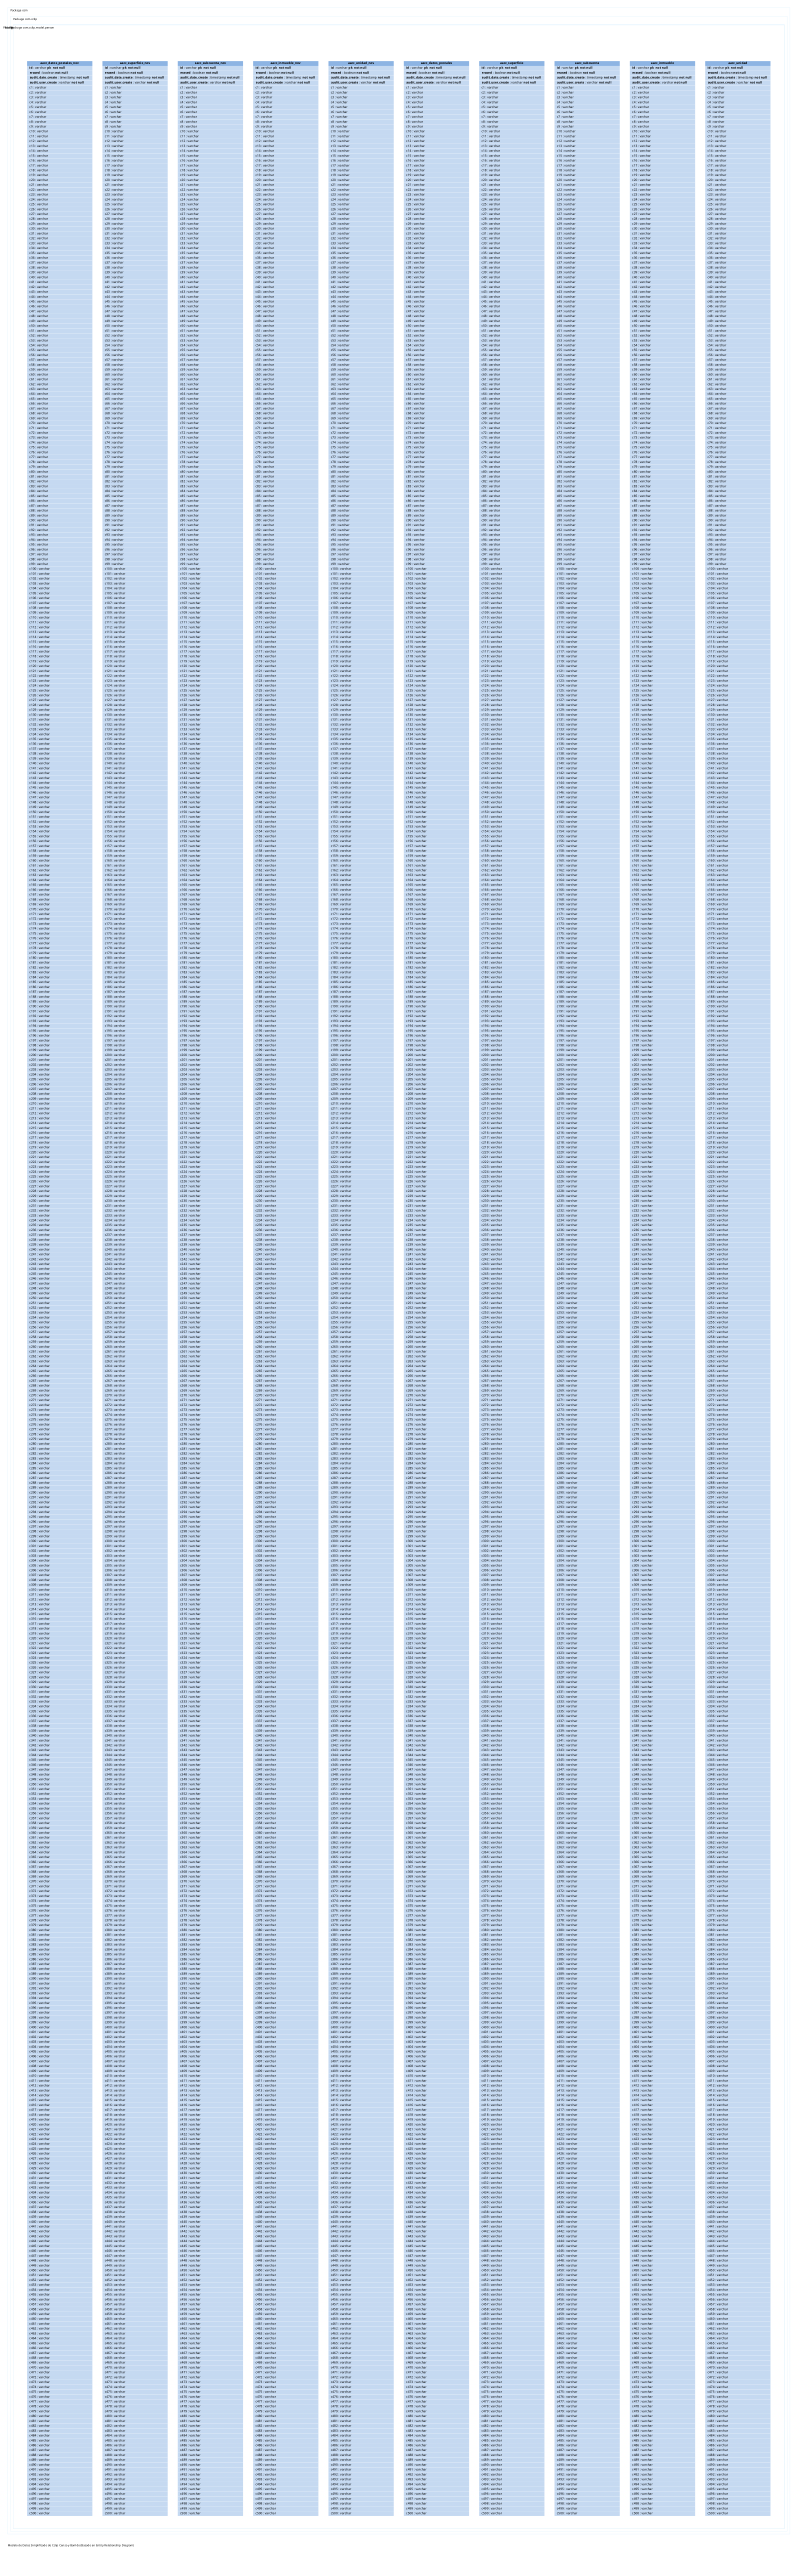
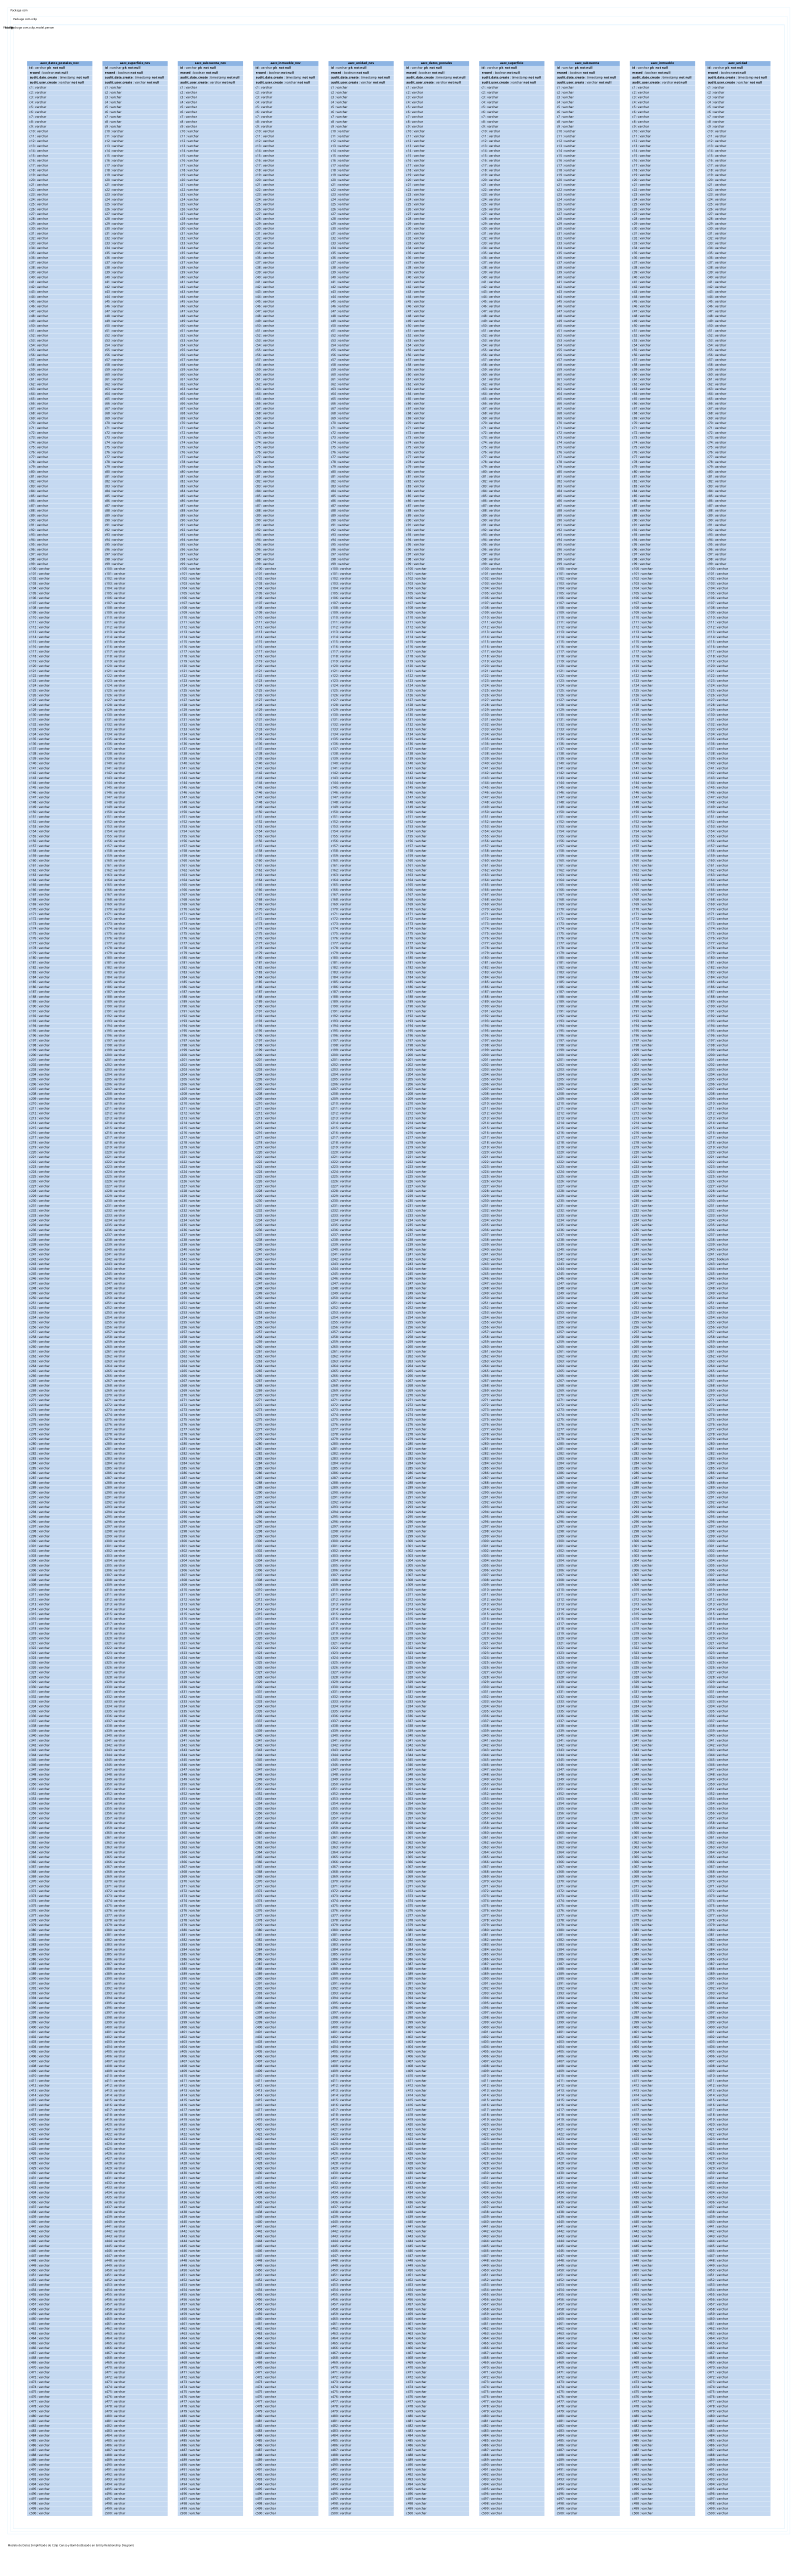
(718, 1259) -> (718, 1259)
